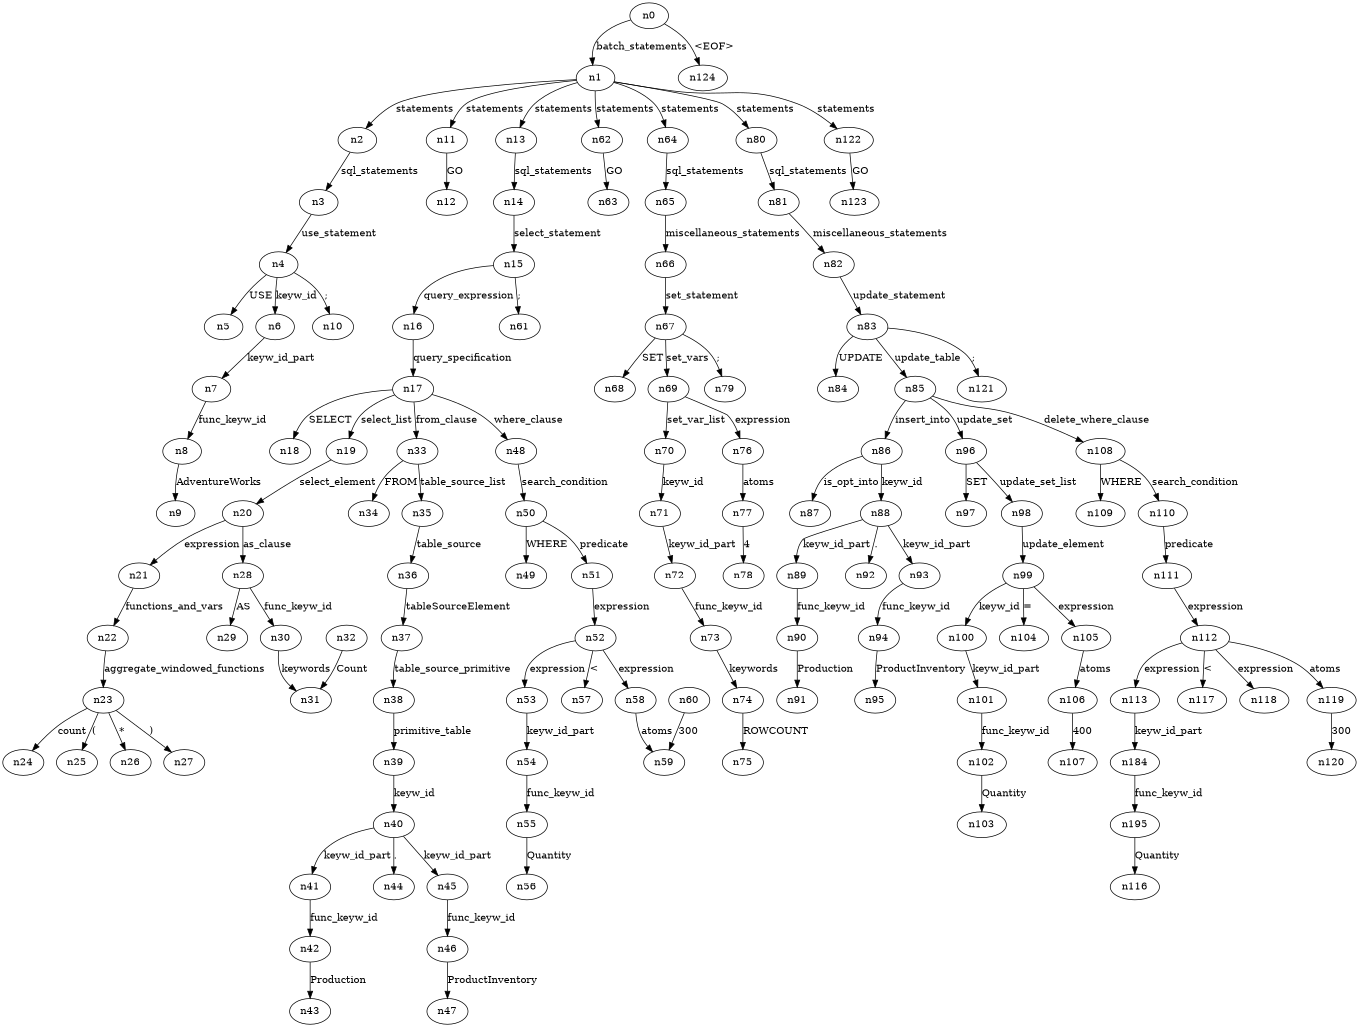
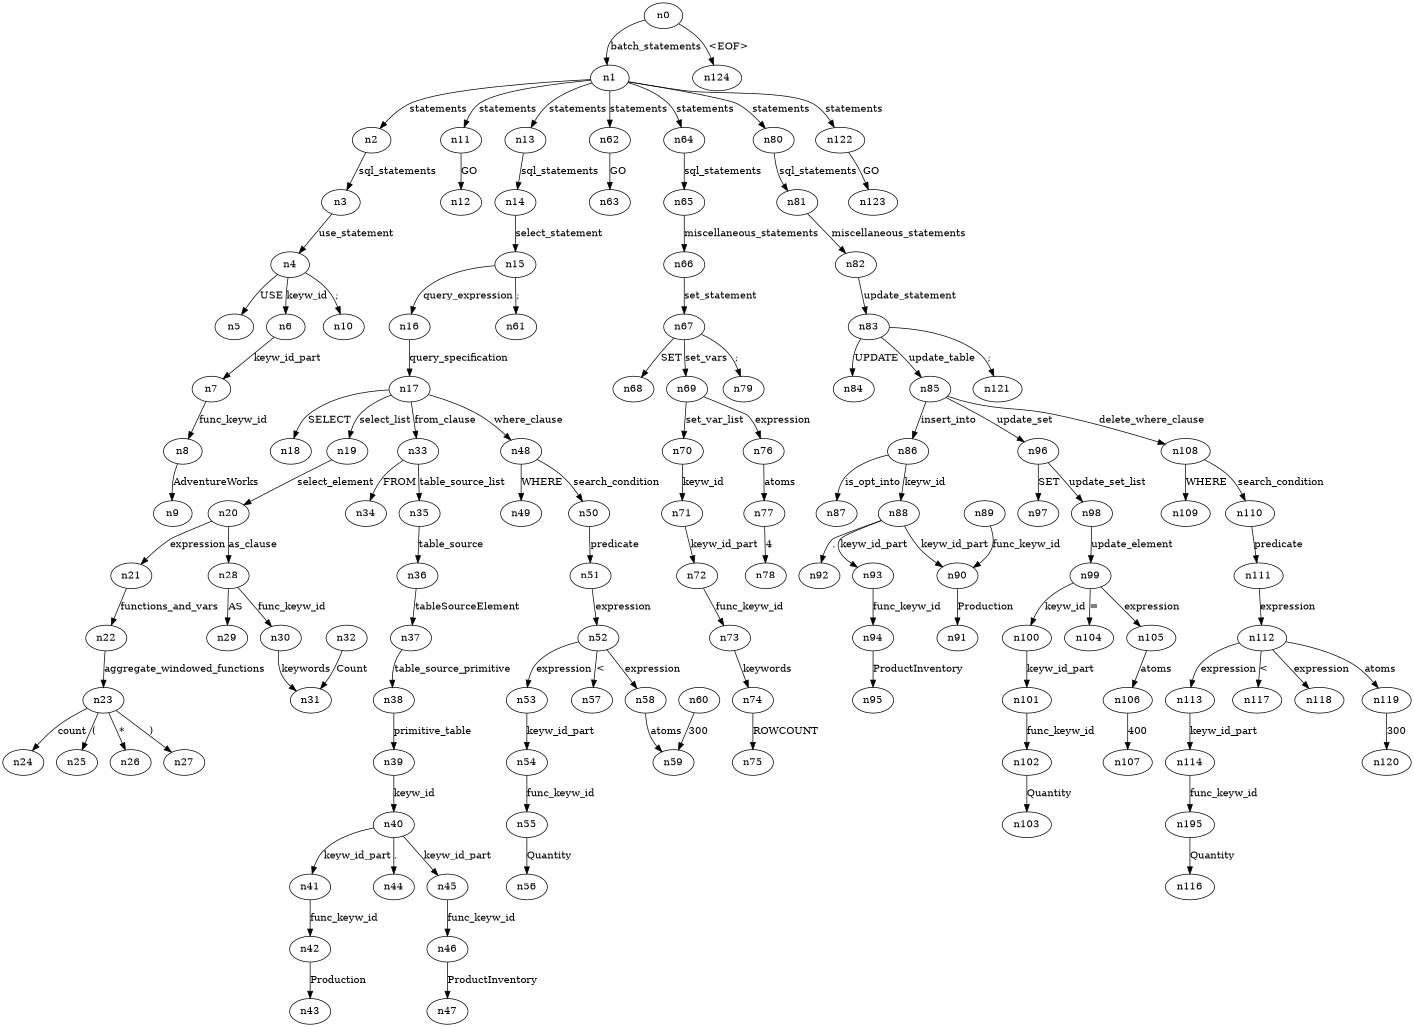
(824, 531) -> (918, 547)
(526, 541) -> (521, 479)
(1135, 762) -> (1190, 762)
